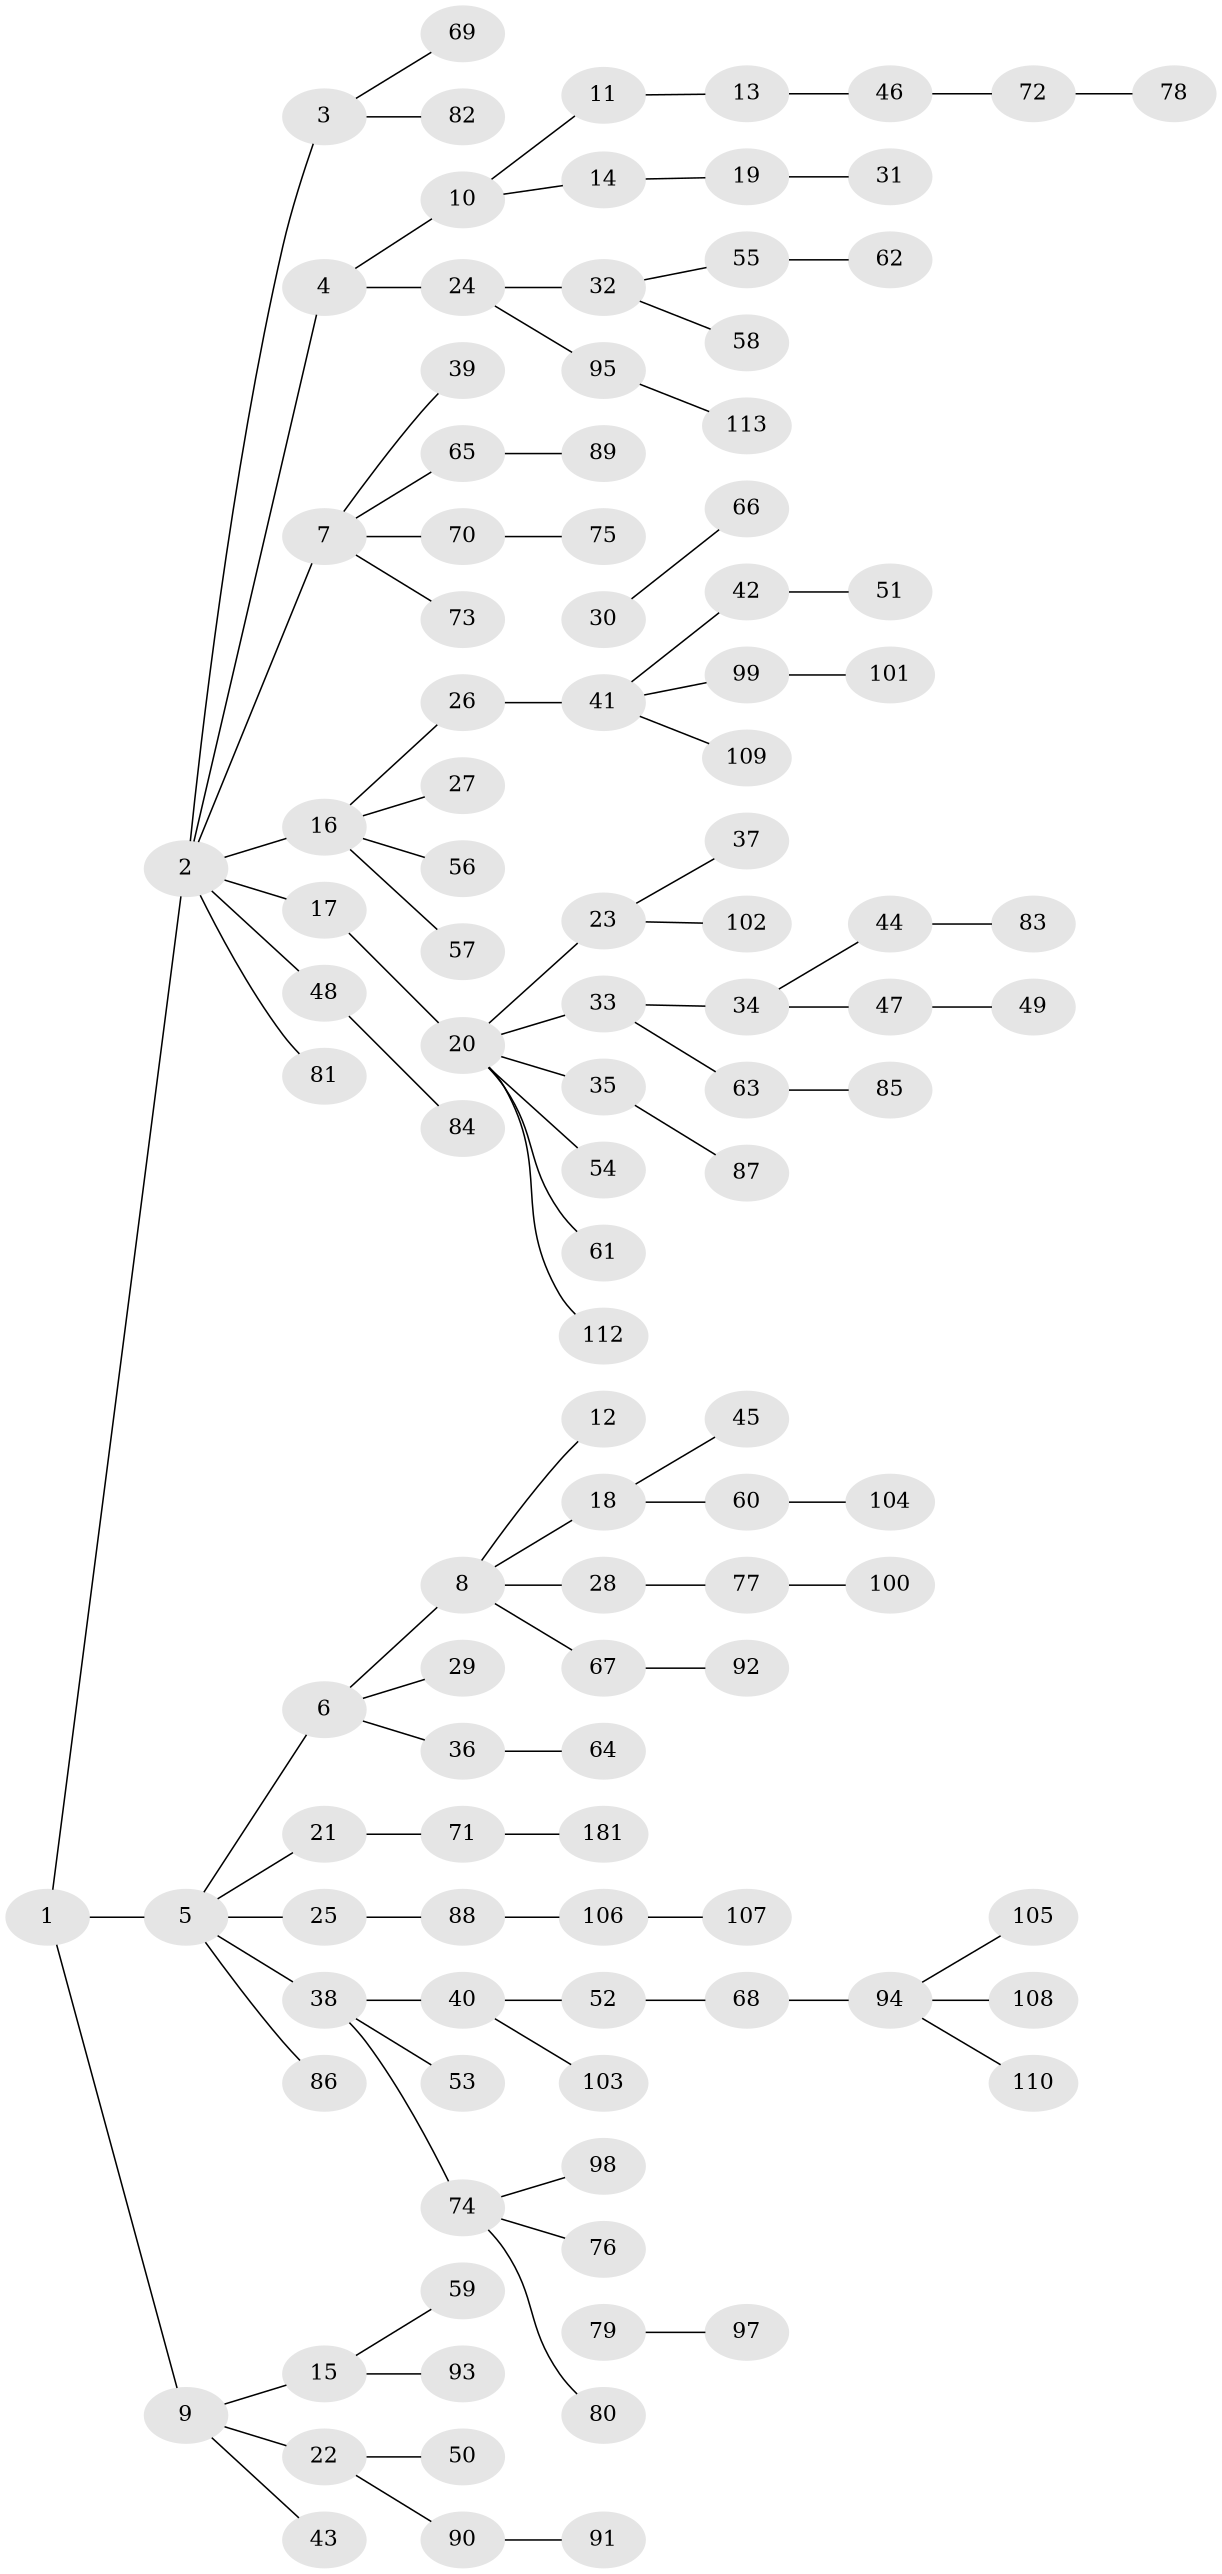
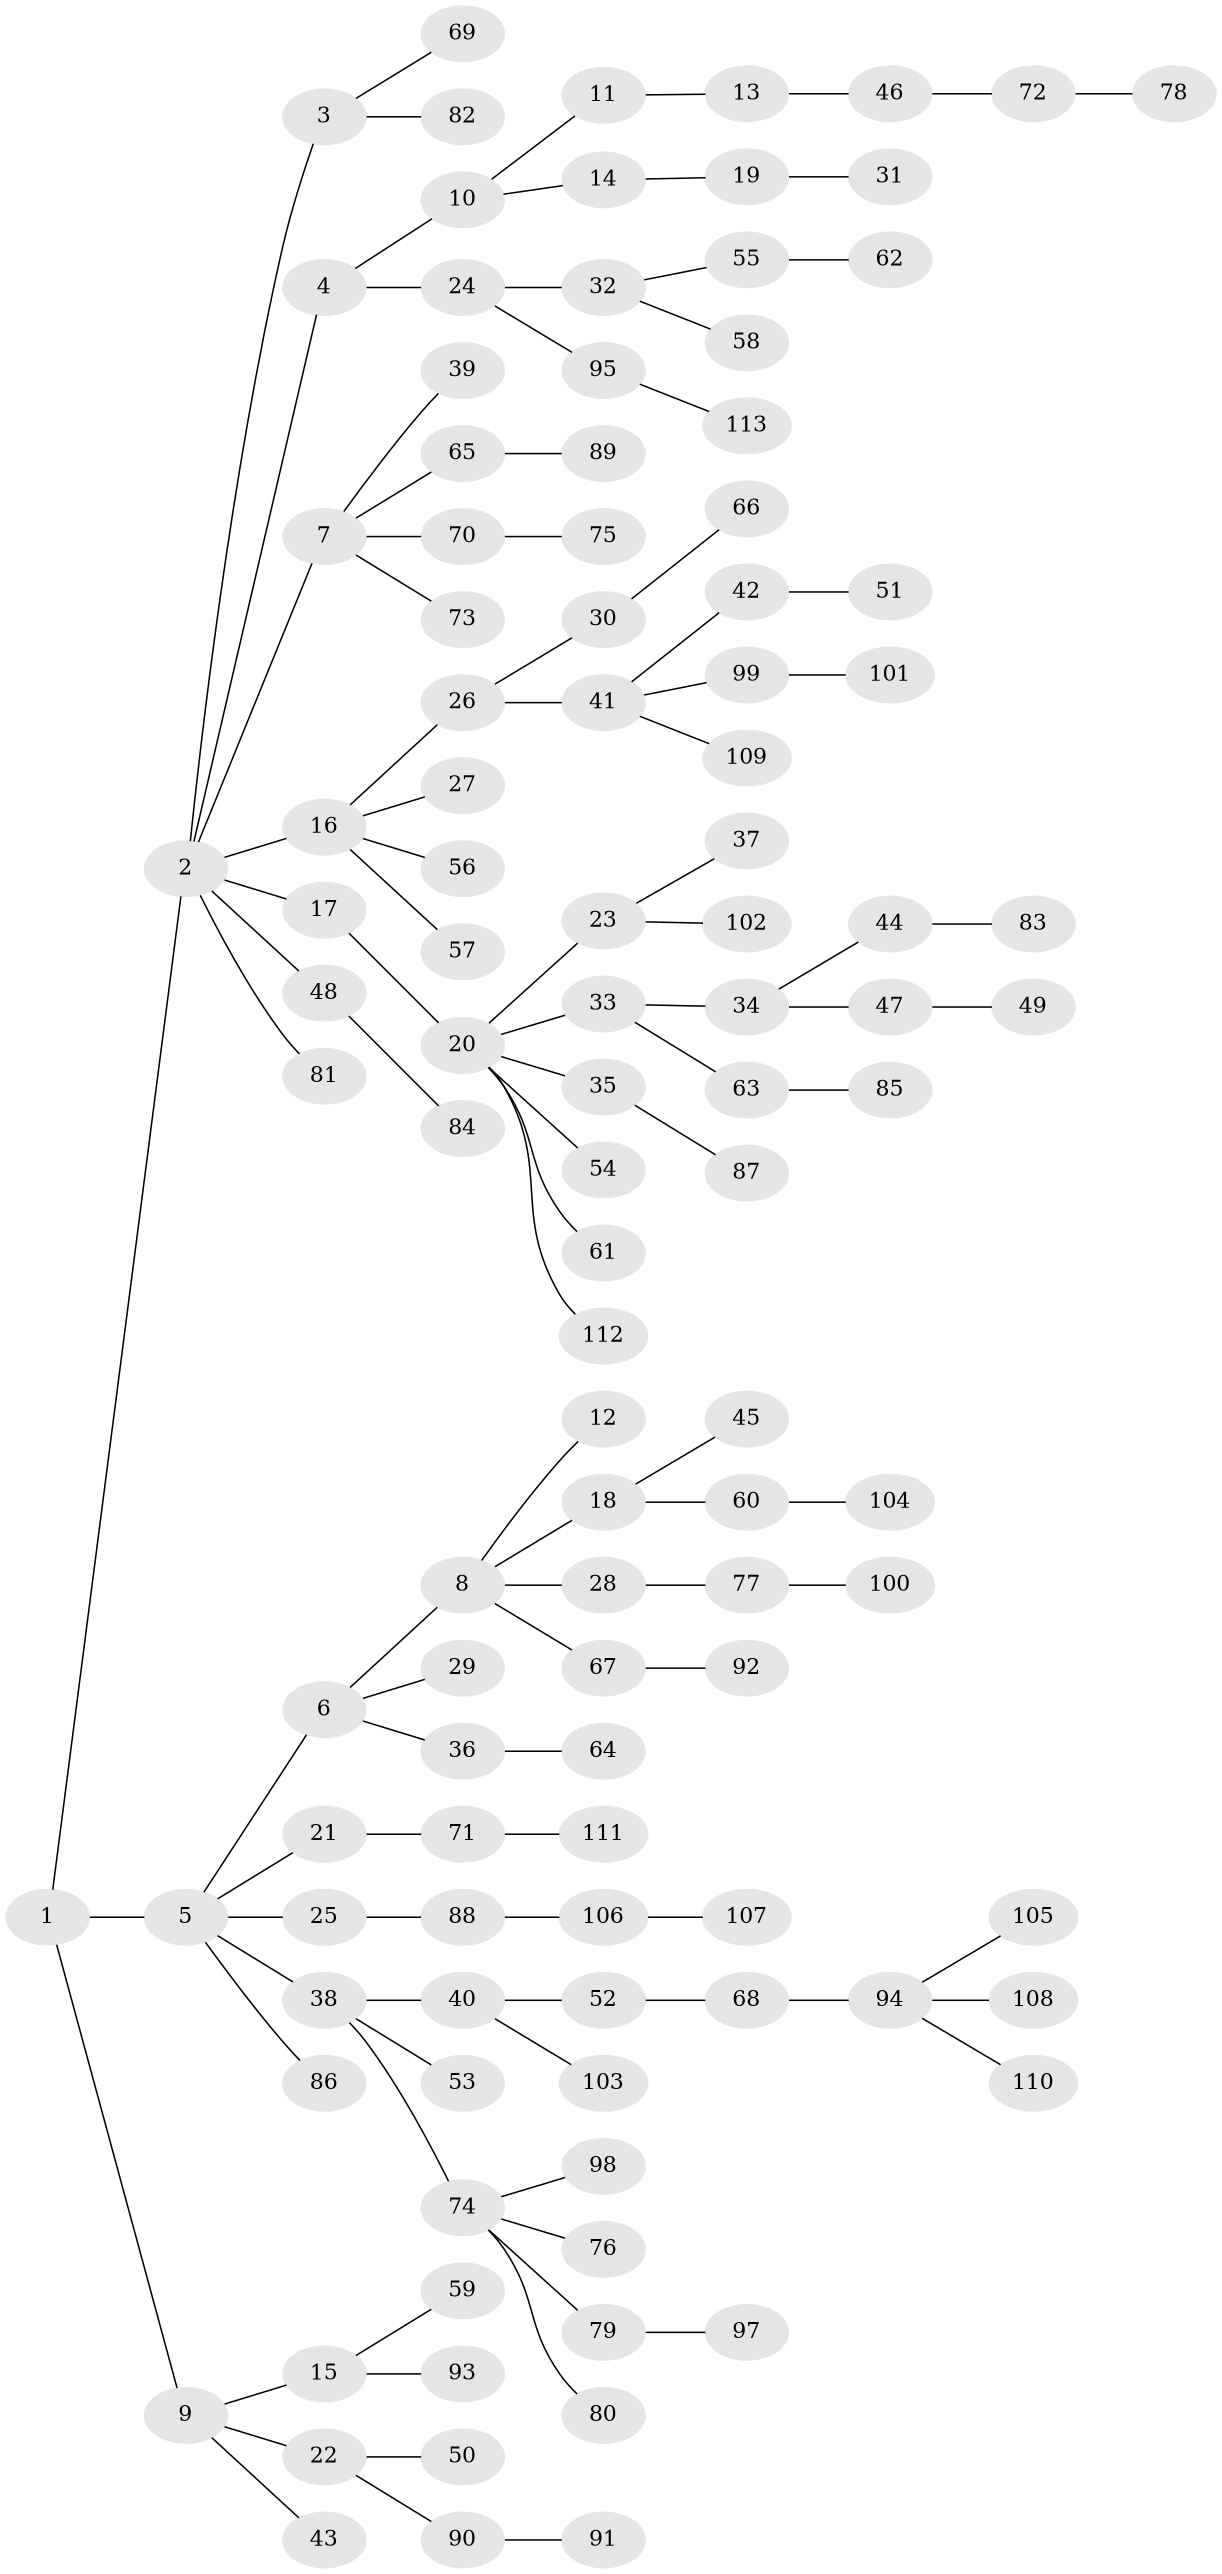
none -> (533, 661)
(604, 1834) -> (604, 1834)
none -> (533, 2270)
